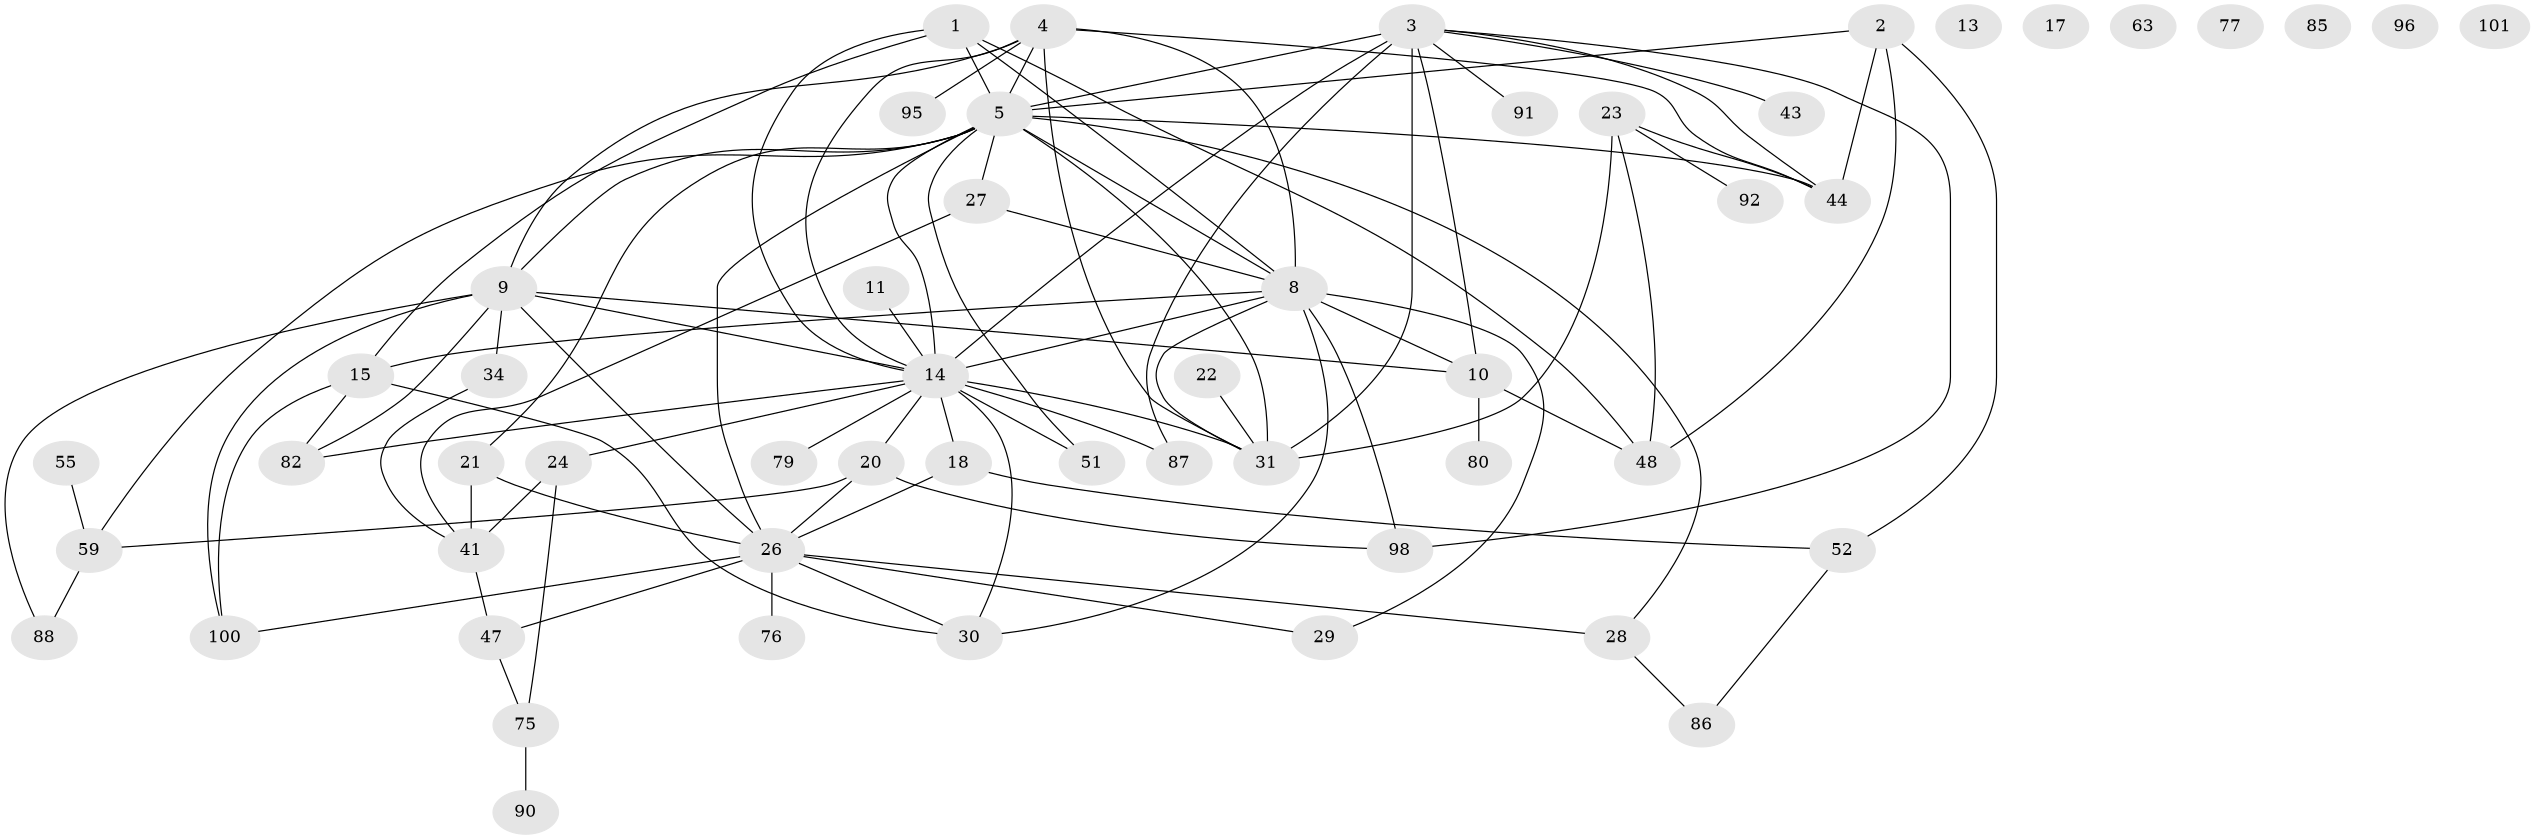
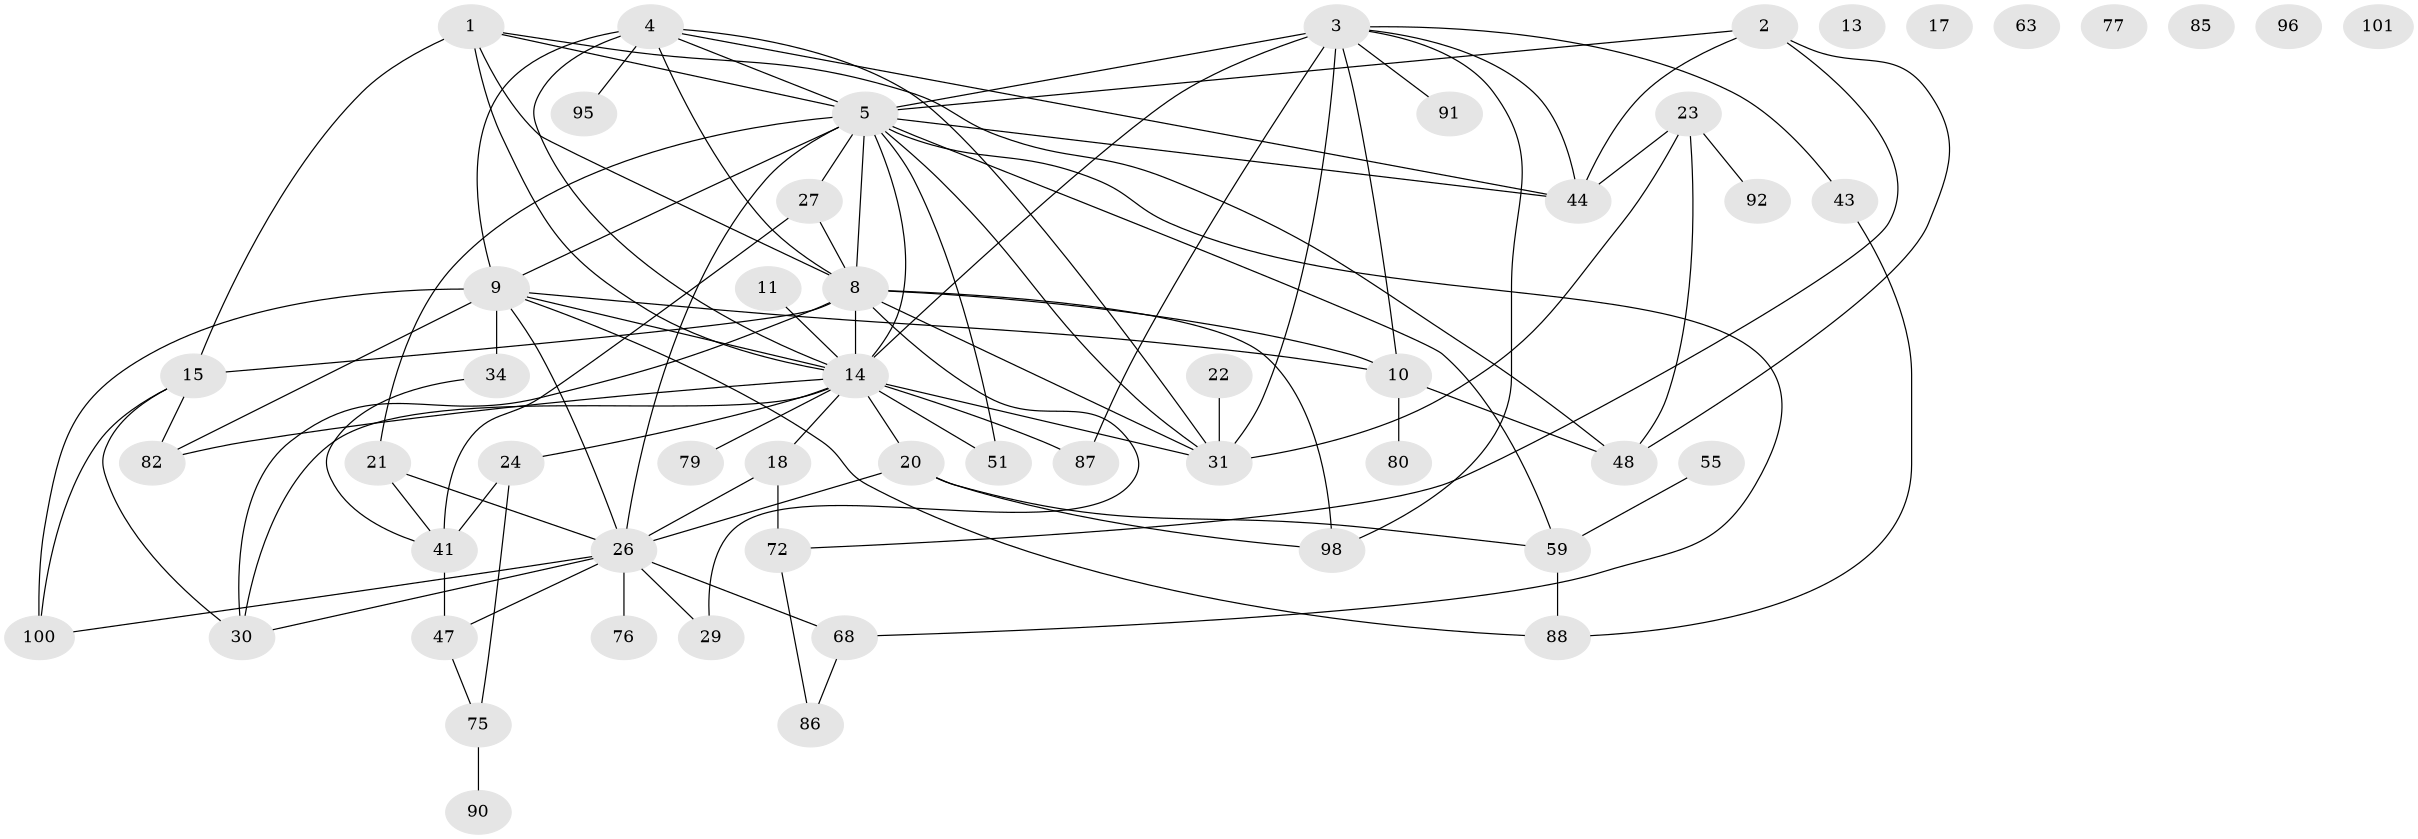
none -> (1888, 531)
(1843, 550) -> (778, 550)
(1617, 638) -> (845, 638)
